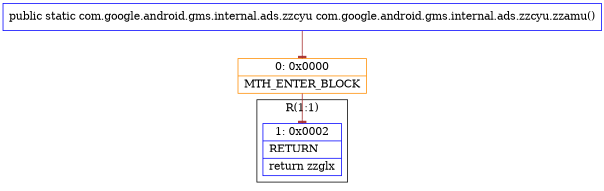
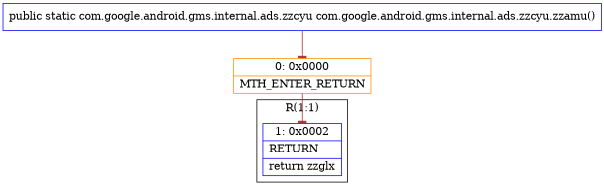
(302, 84) -> (302, 84)
